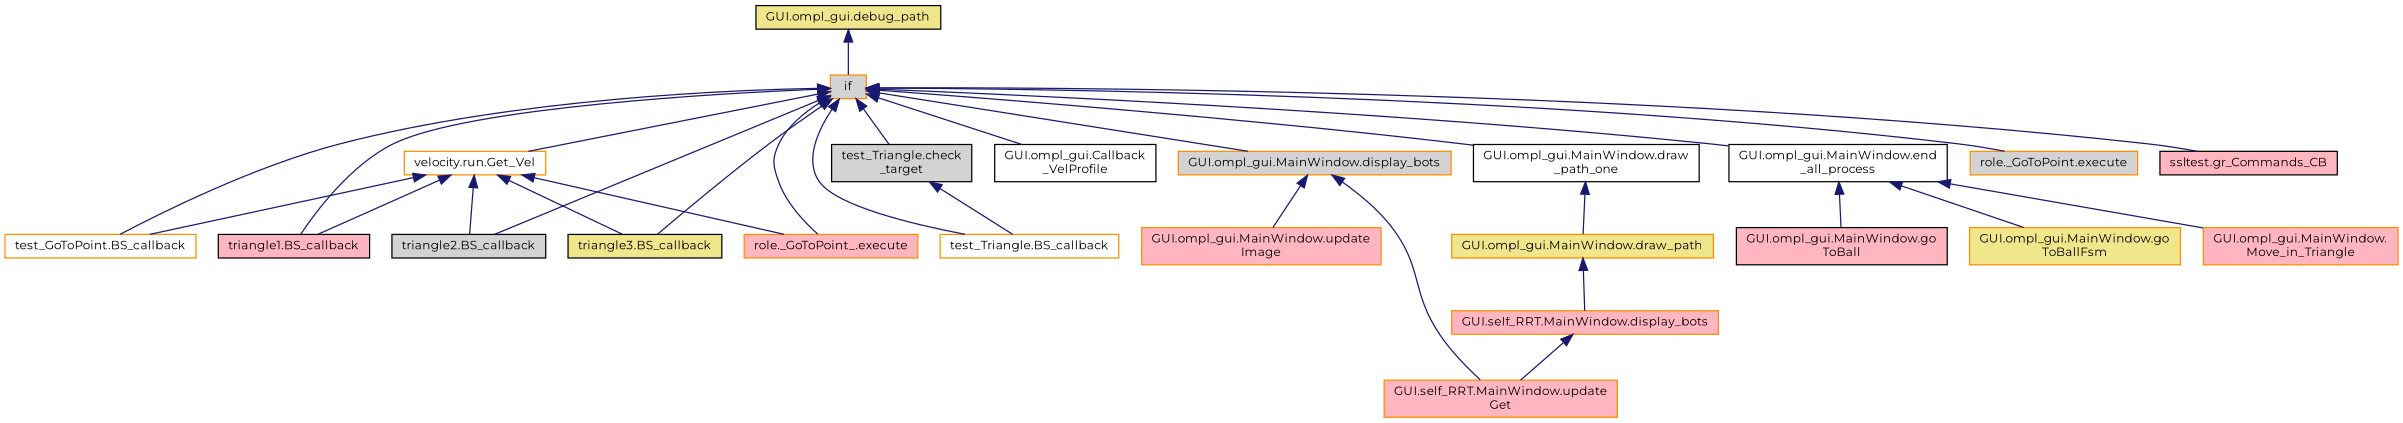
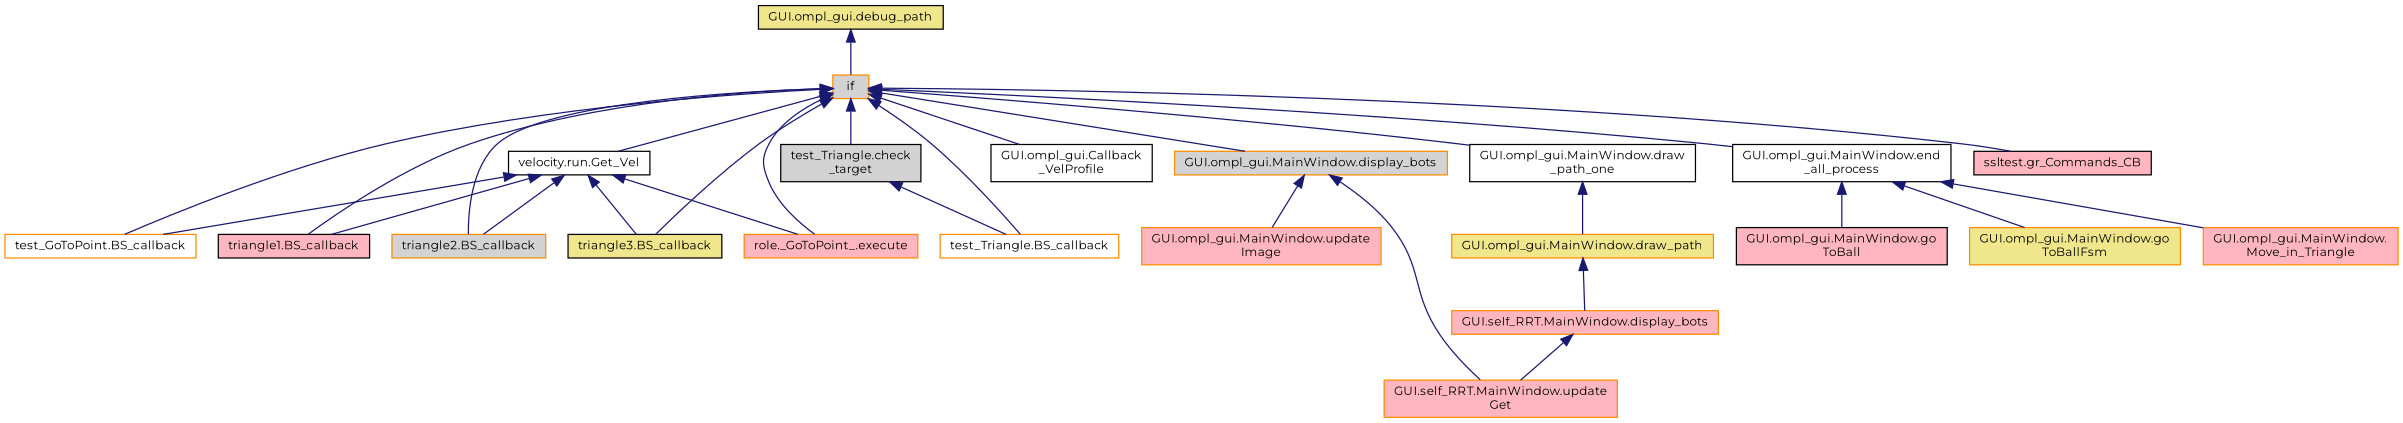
(475, 163) -> (579, 163)
(2054, 163) -> none
(469, 246) -> (469, 246)
